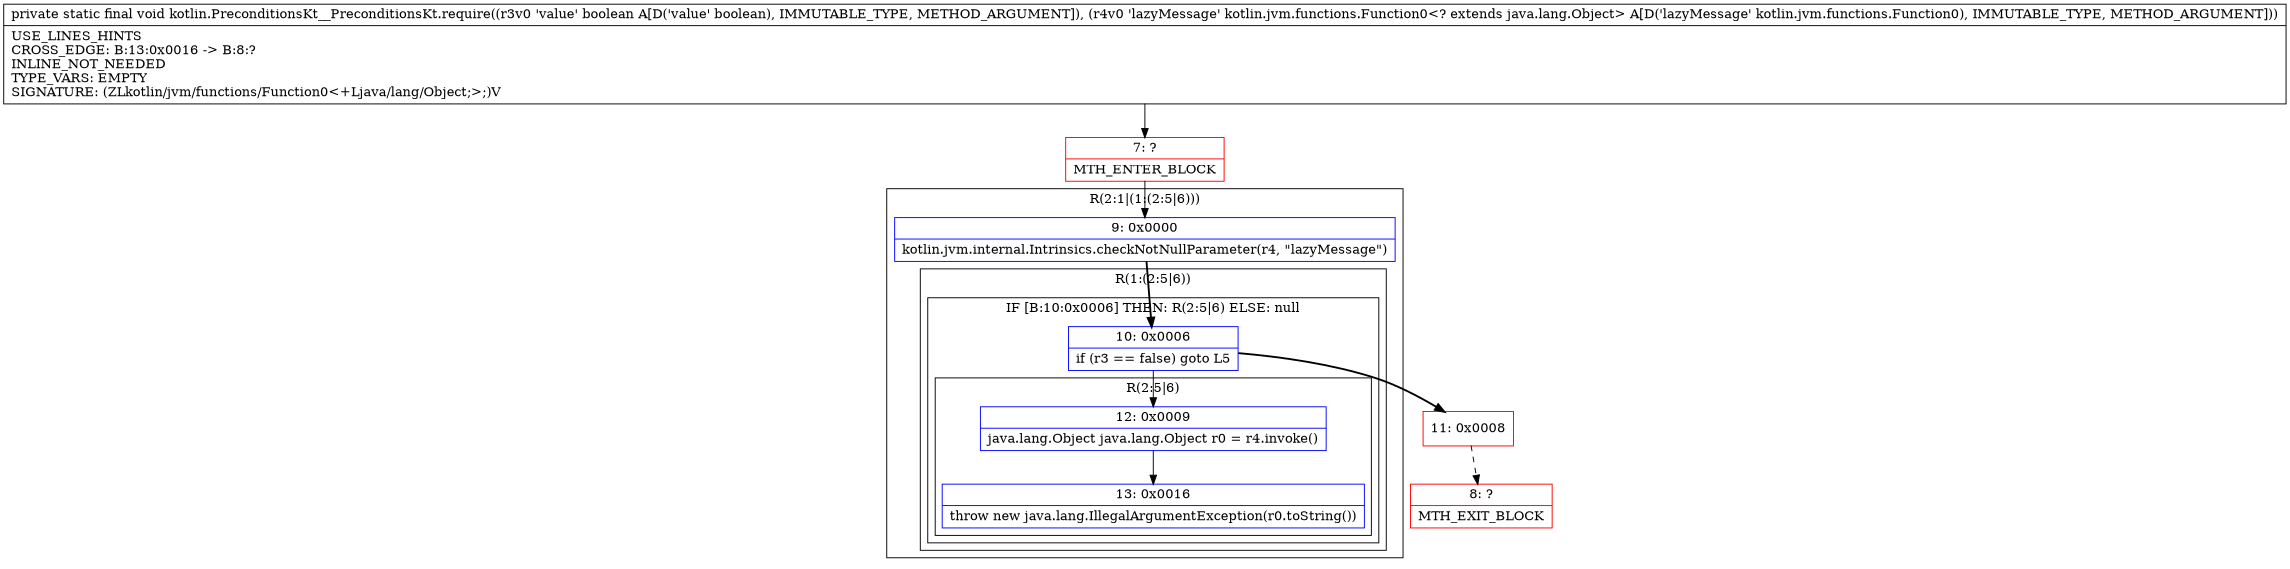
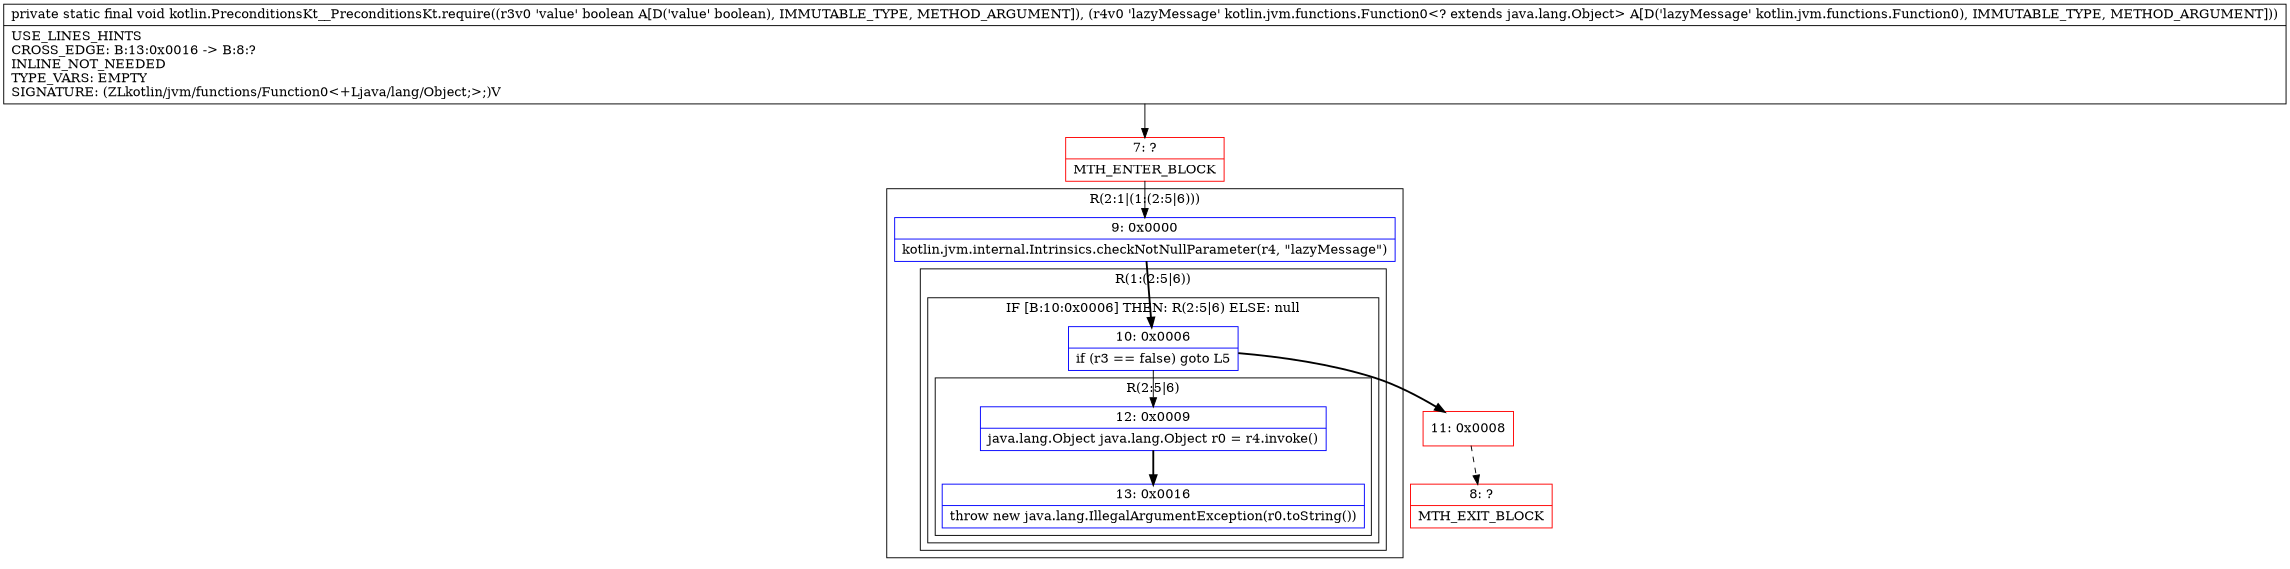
(1153, 463) -> (1153, 463)
